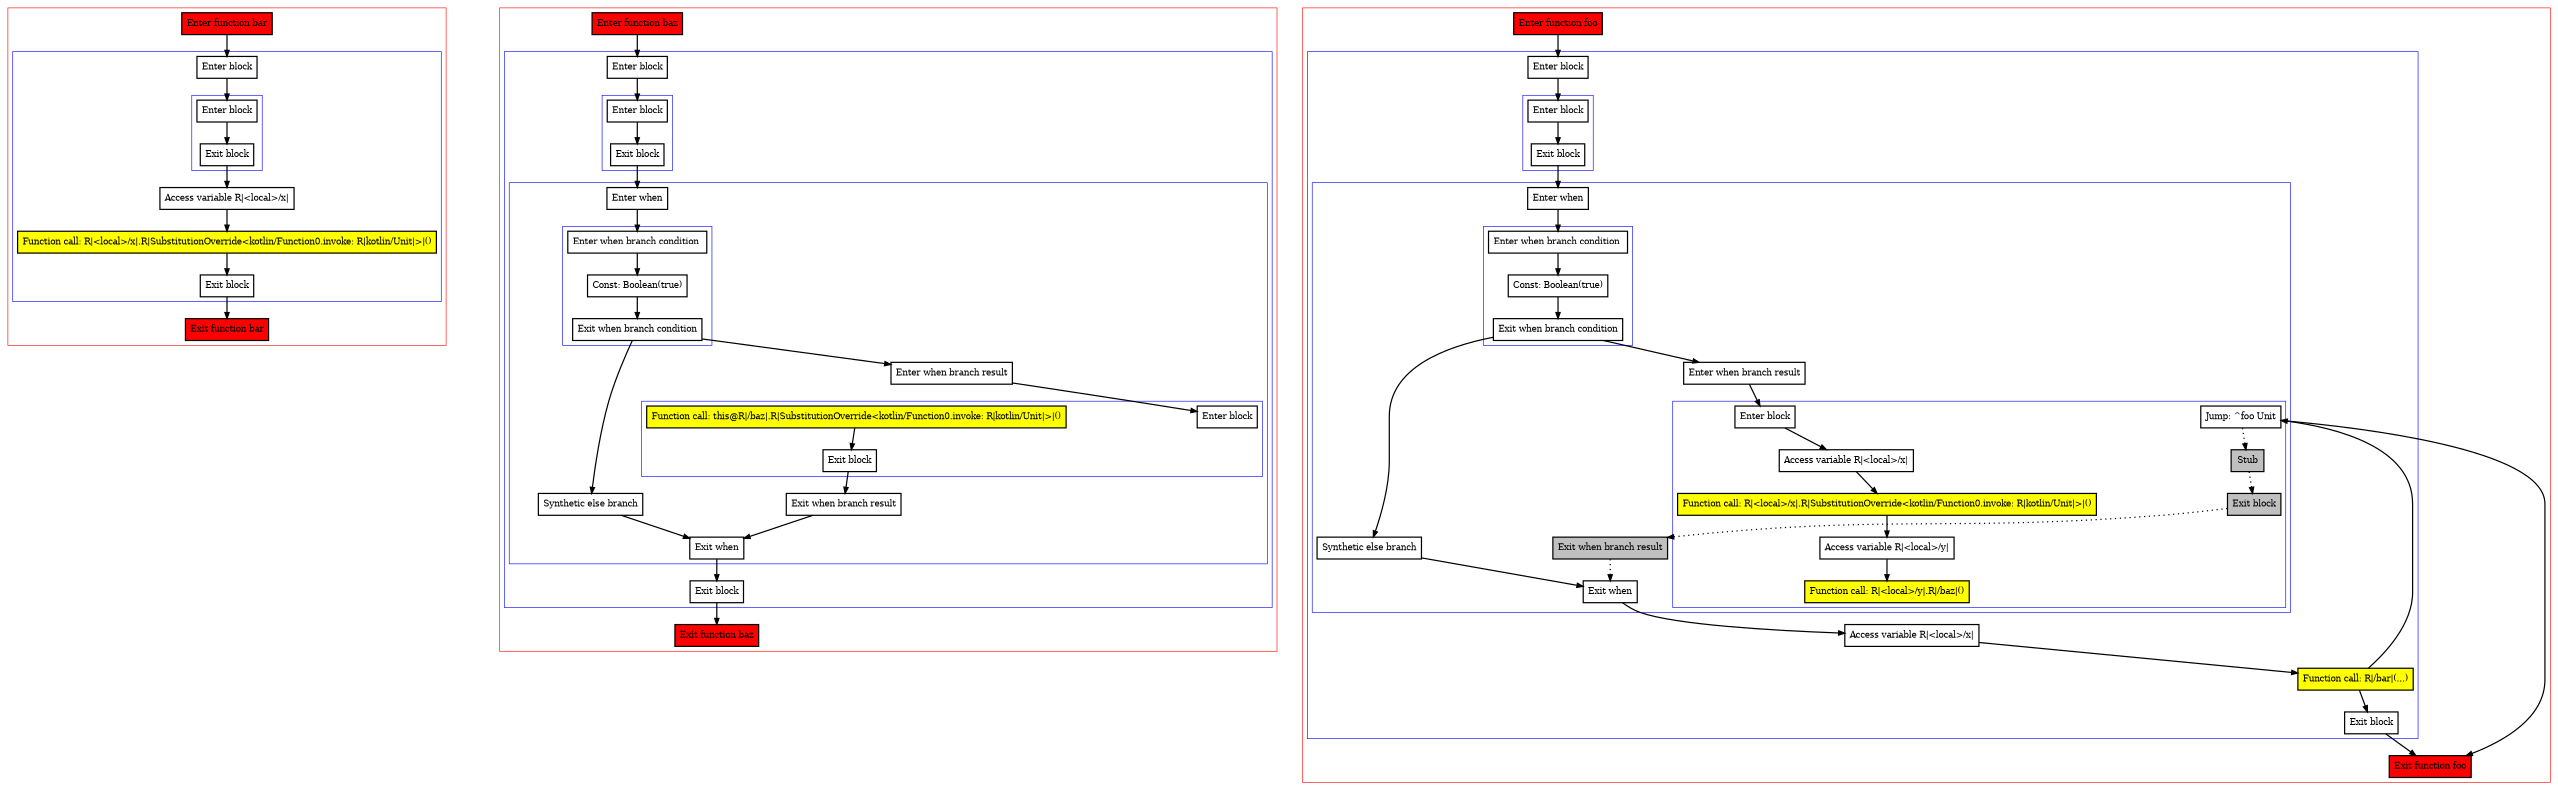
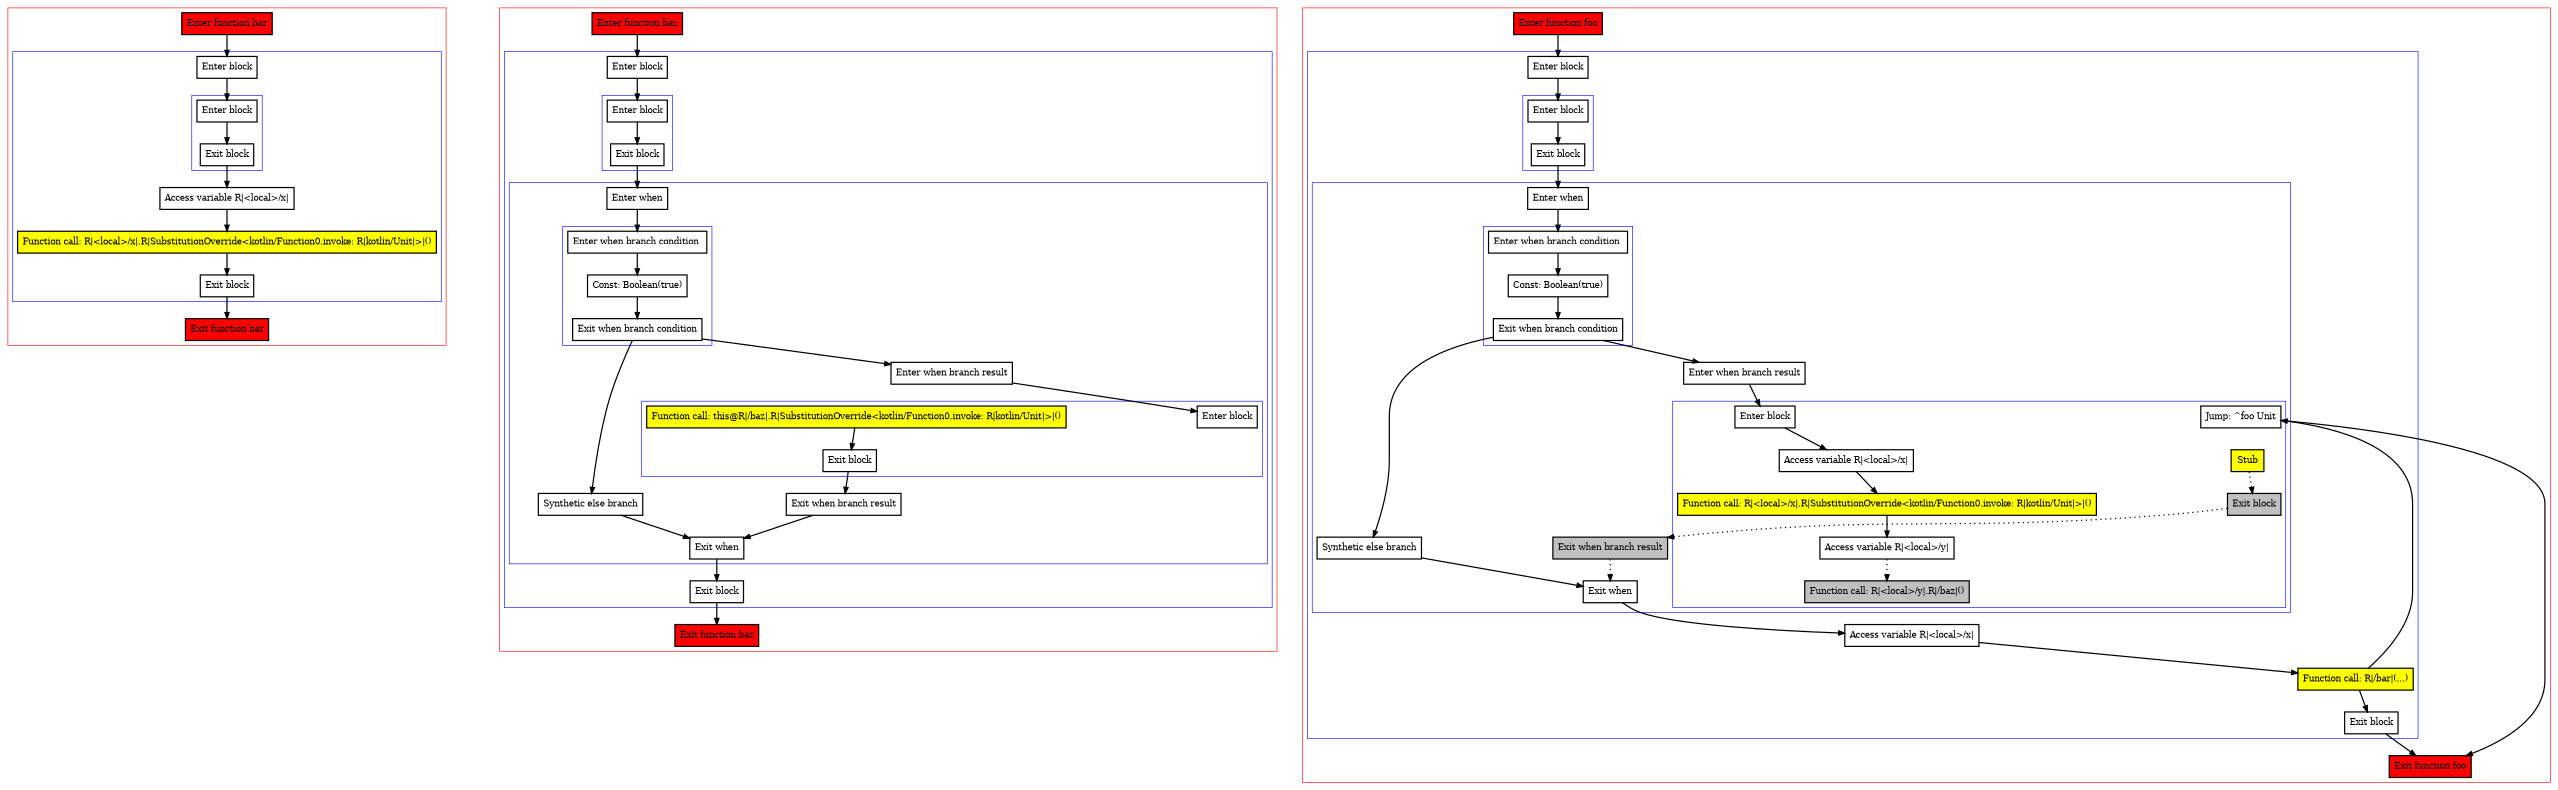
(2244, 436) -> none
(2248, 461) -> (2248, 461)
(1887, 567) -> (1887, 567)
(1887, 592) -> (1887, 592)
